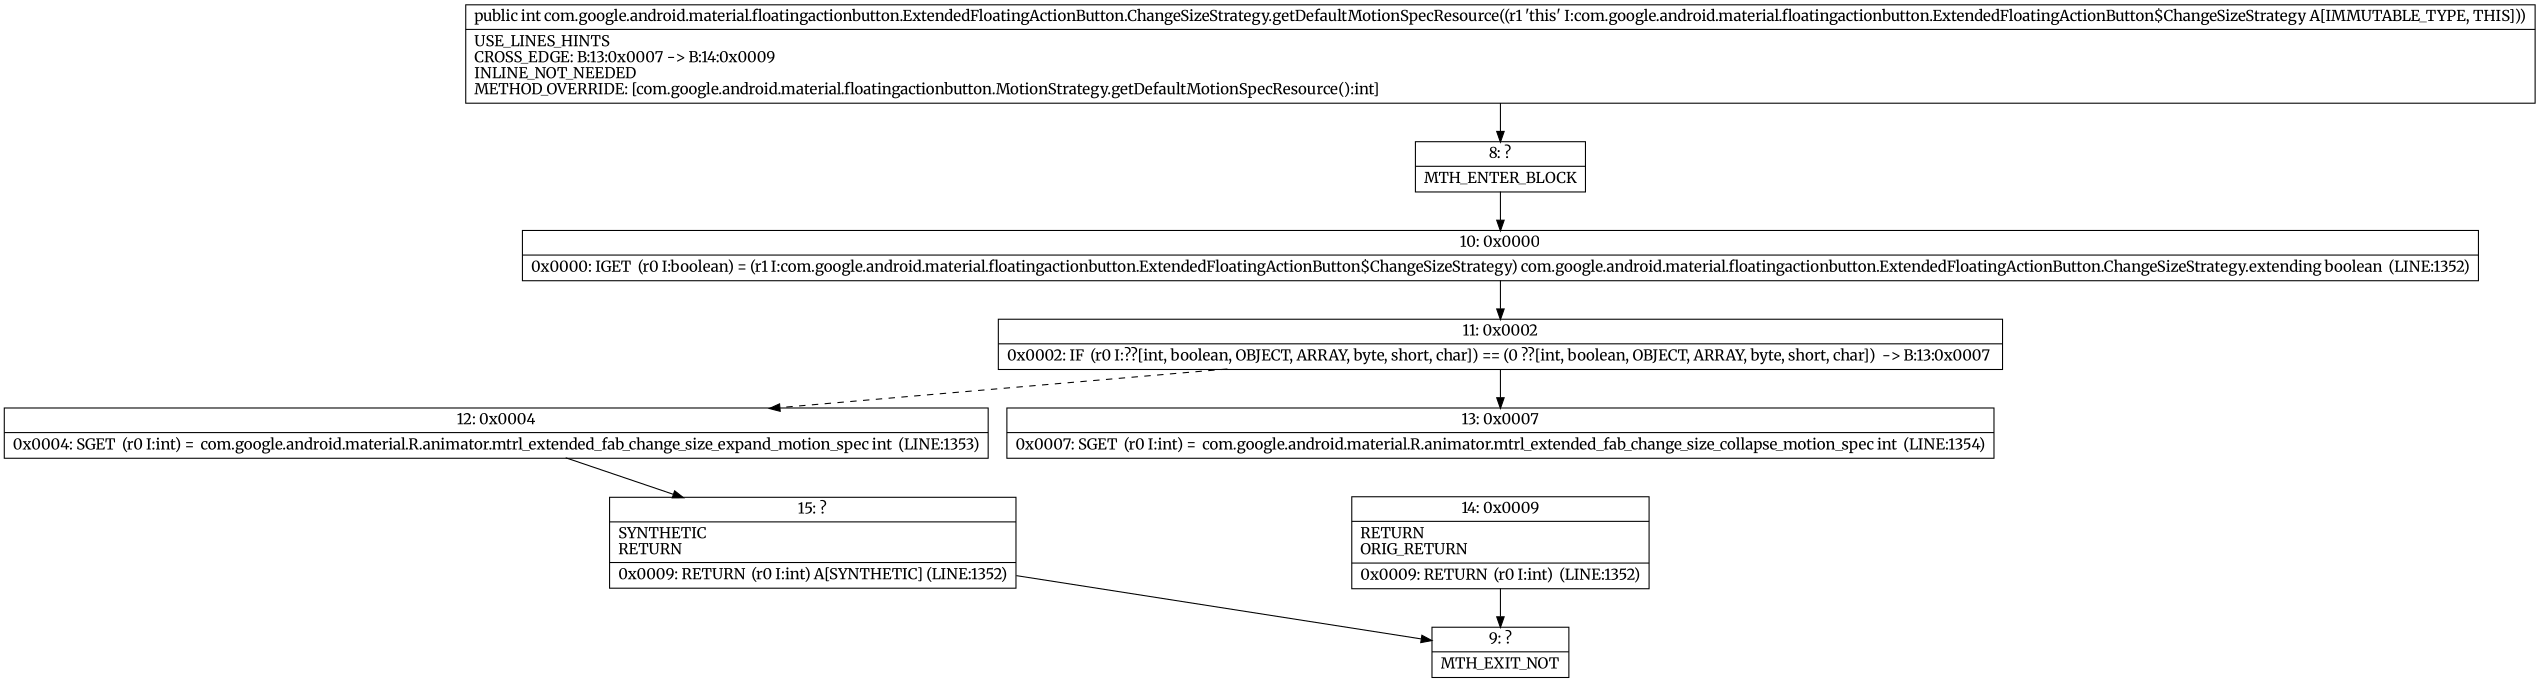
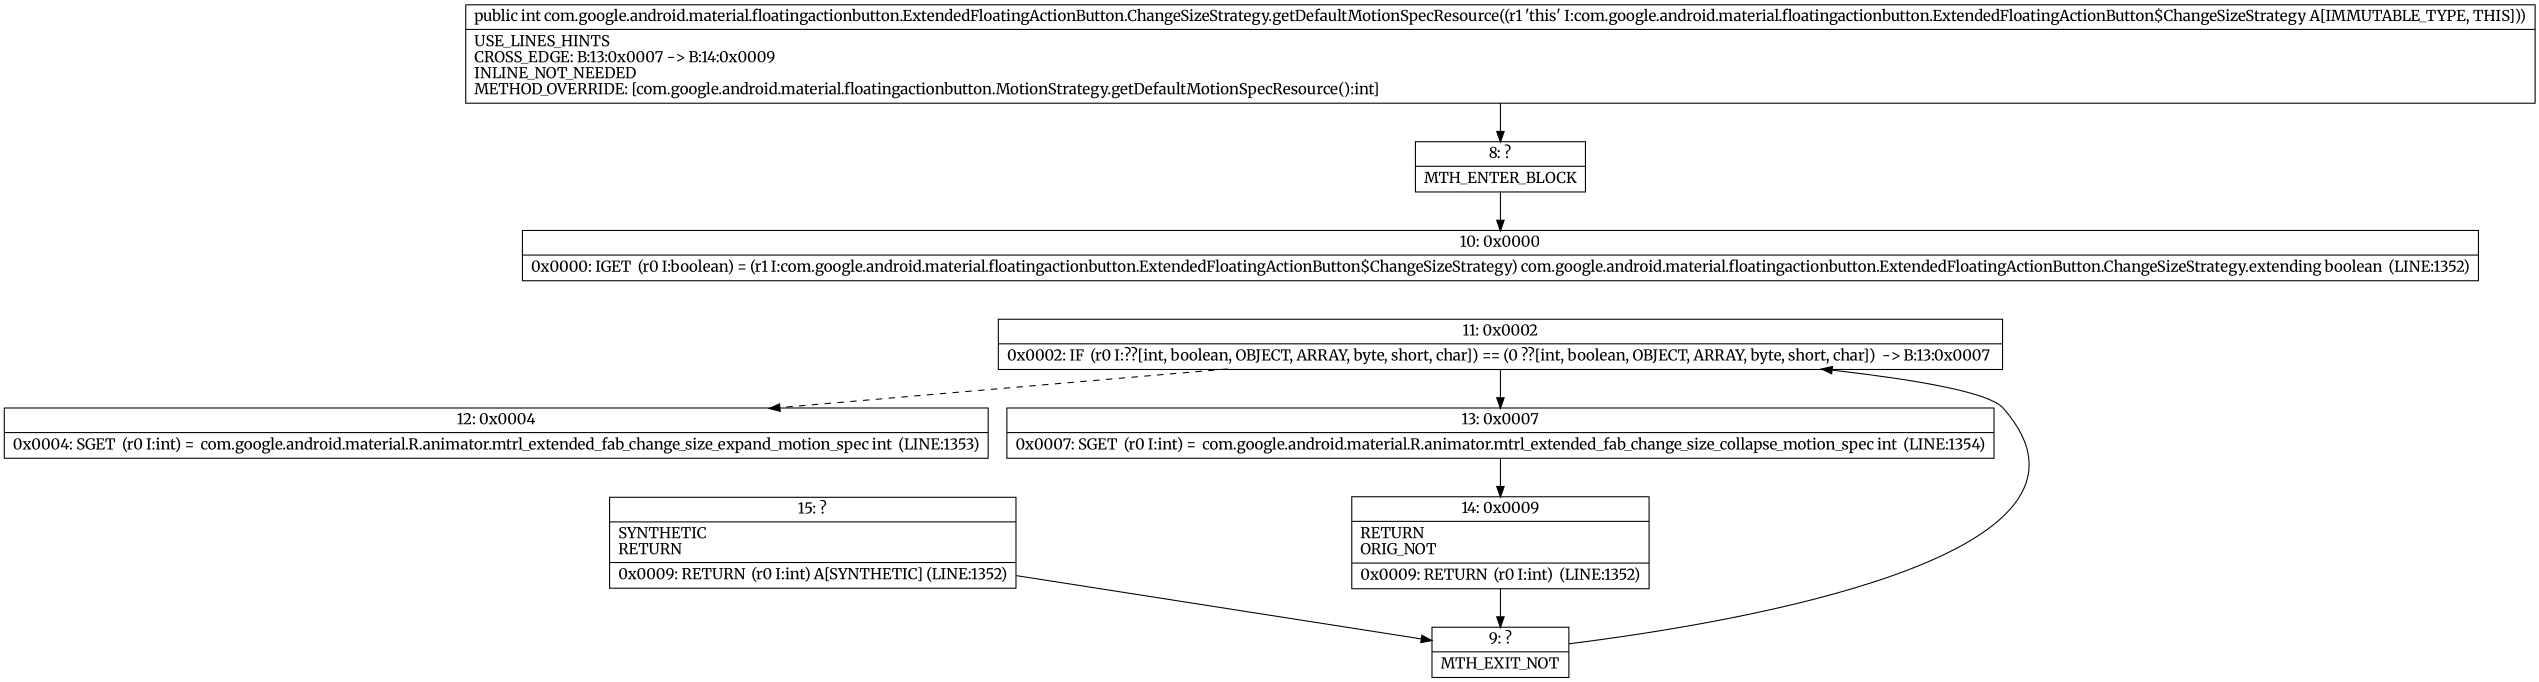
(1500, 295) -> (1935, 557)
none -> (1500, 472)
(619, 476) -> none
(1414, 550) -> (1399, 550)
